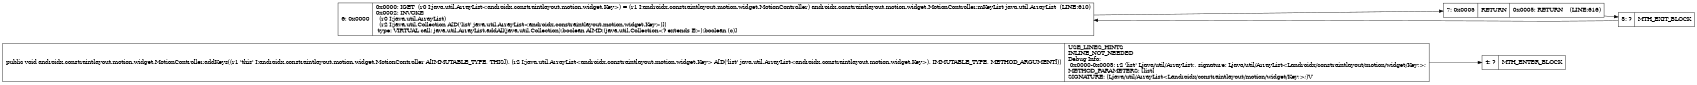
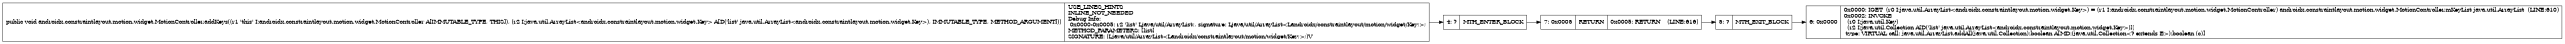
(1267, 13) -> (1532, 22)
(411, 19) -> (1871, 22)
